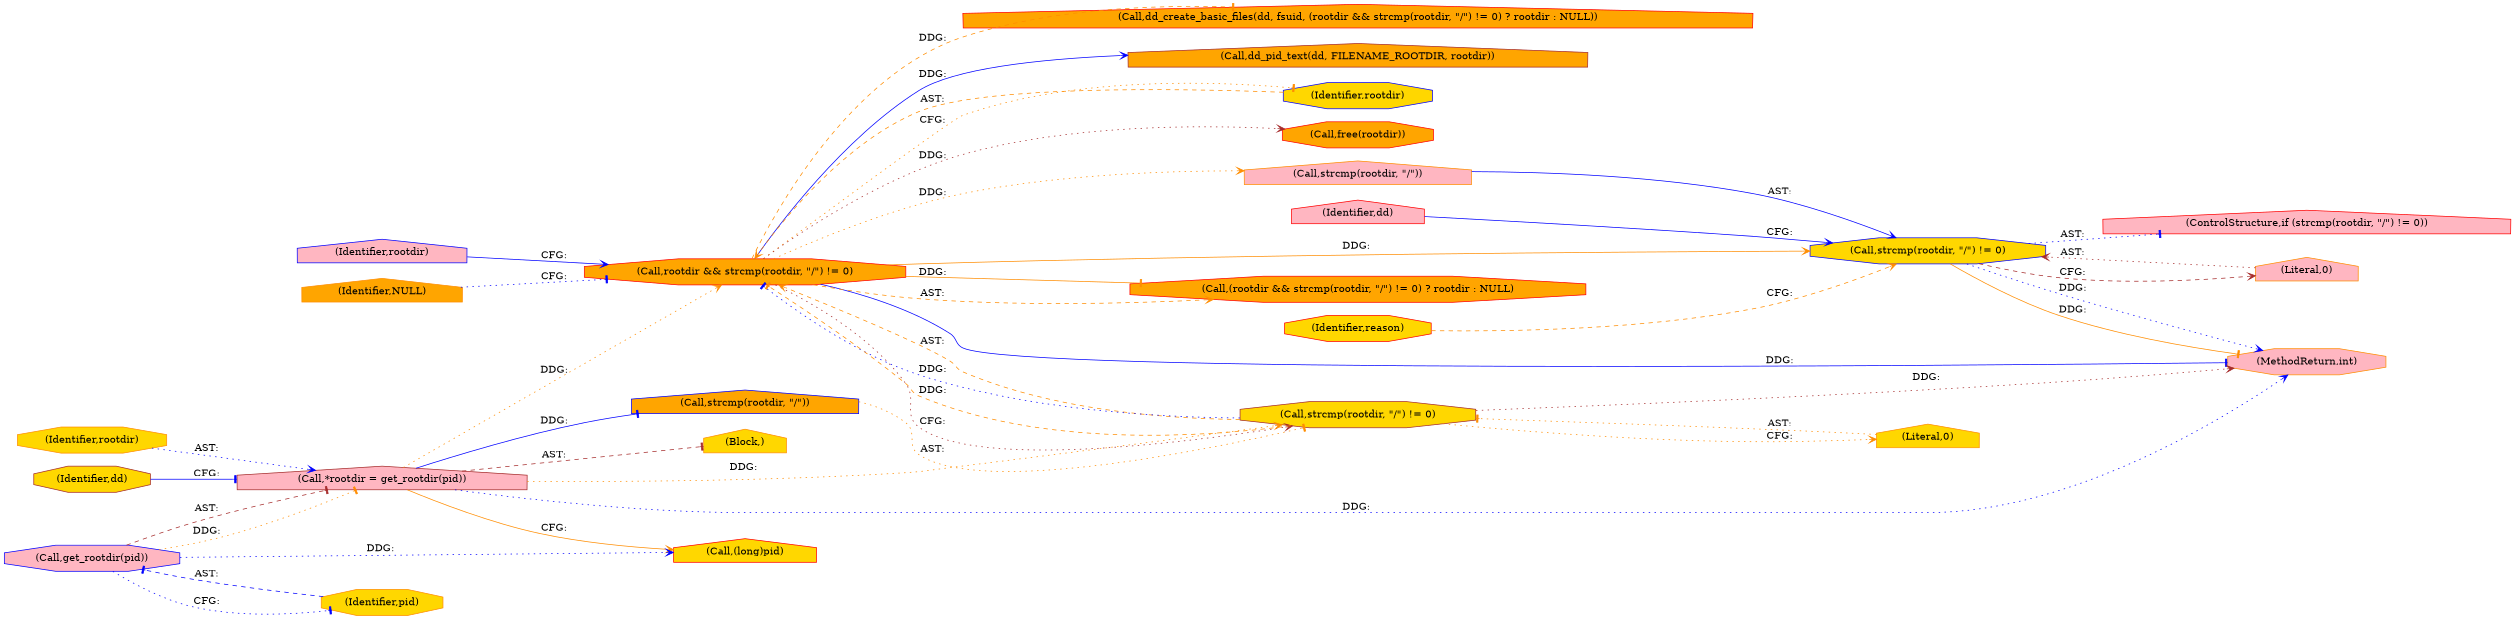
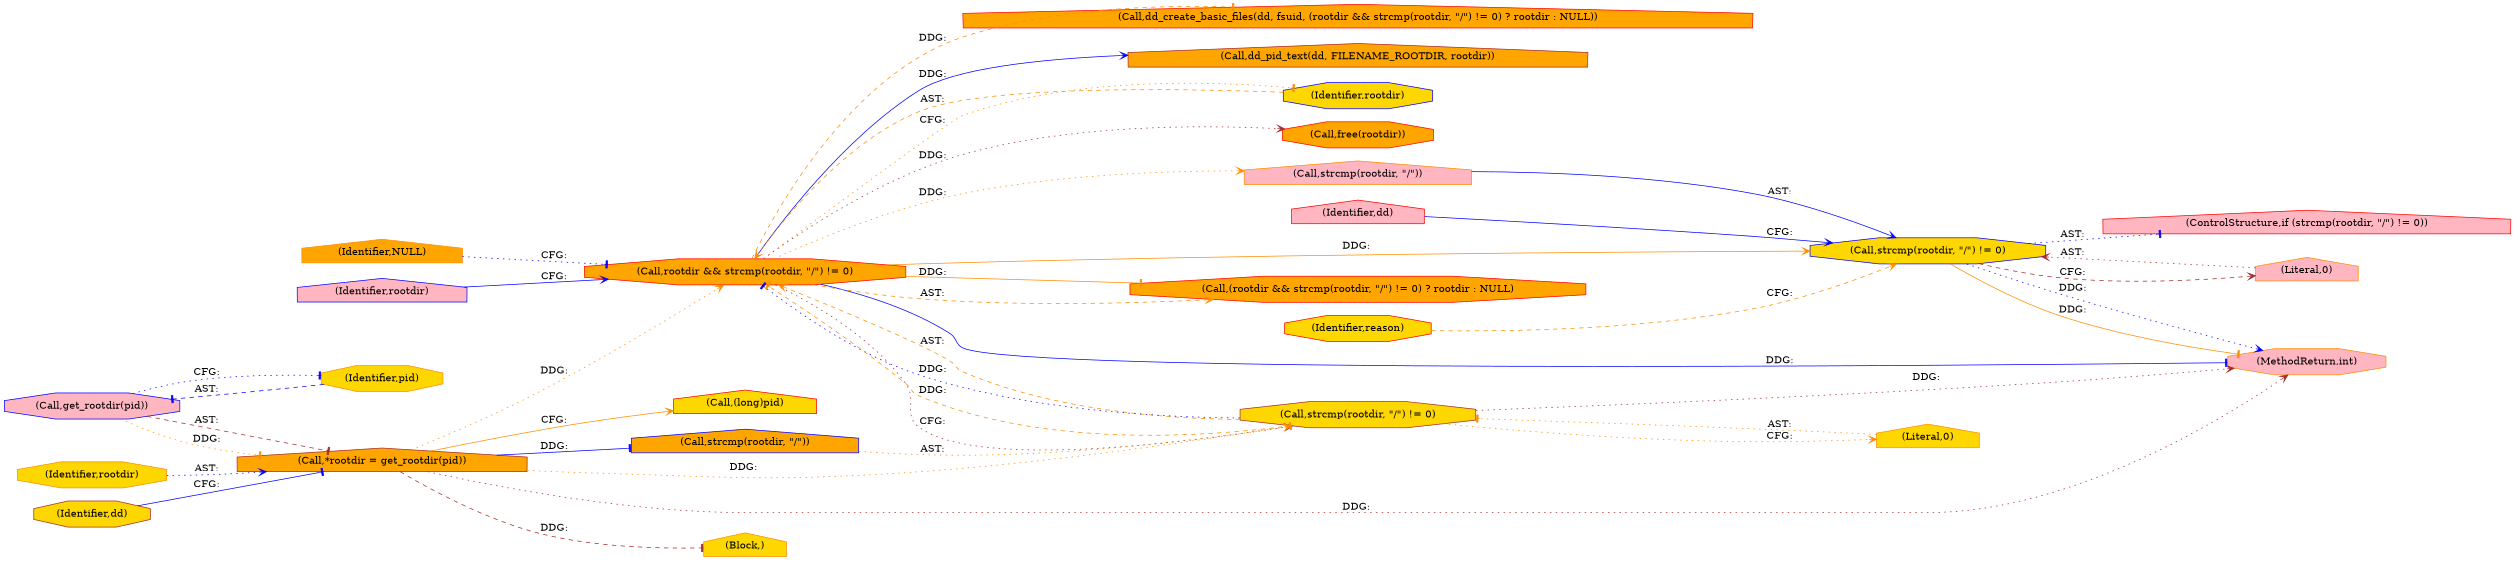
(556, 455) -> (556, 528)
(382, 479) -> (382, 461)
(1382, 513) -> (1368, 513)
(423, 555) -> none
